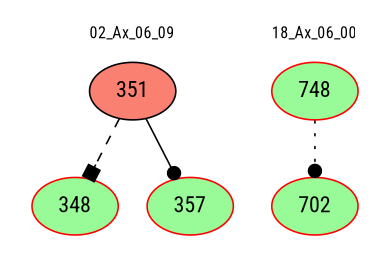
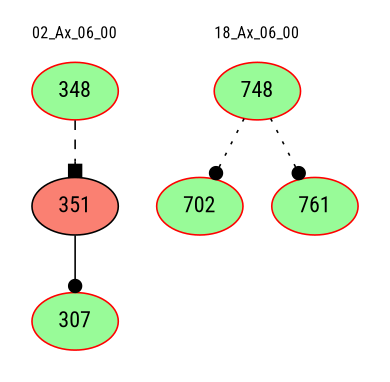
(133, 34) -> (75, 34)
(108, 142) -> (75, 141)
(190, 206) -> (75, 321)
none -> (315, 206)
